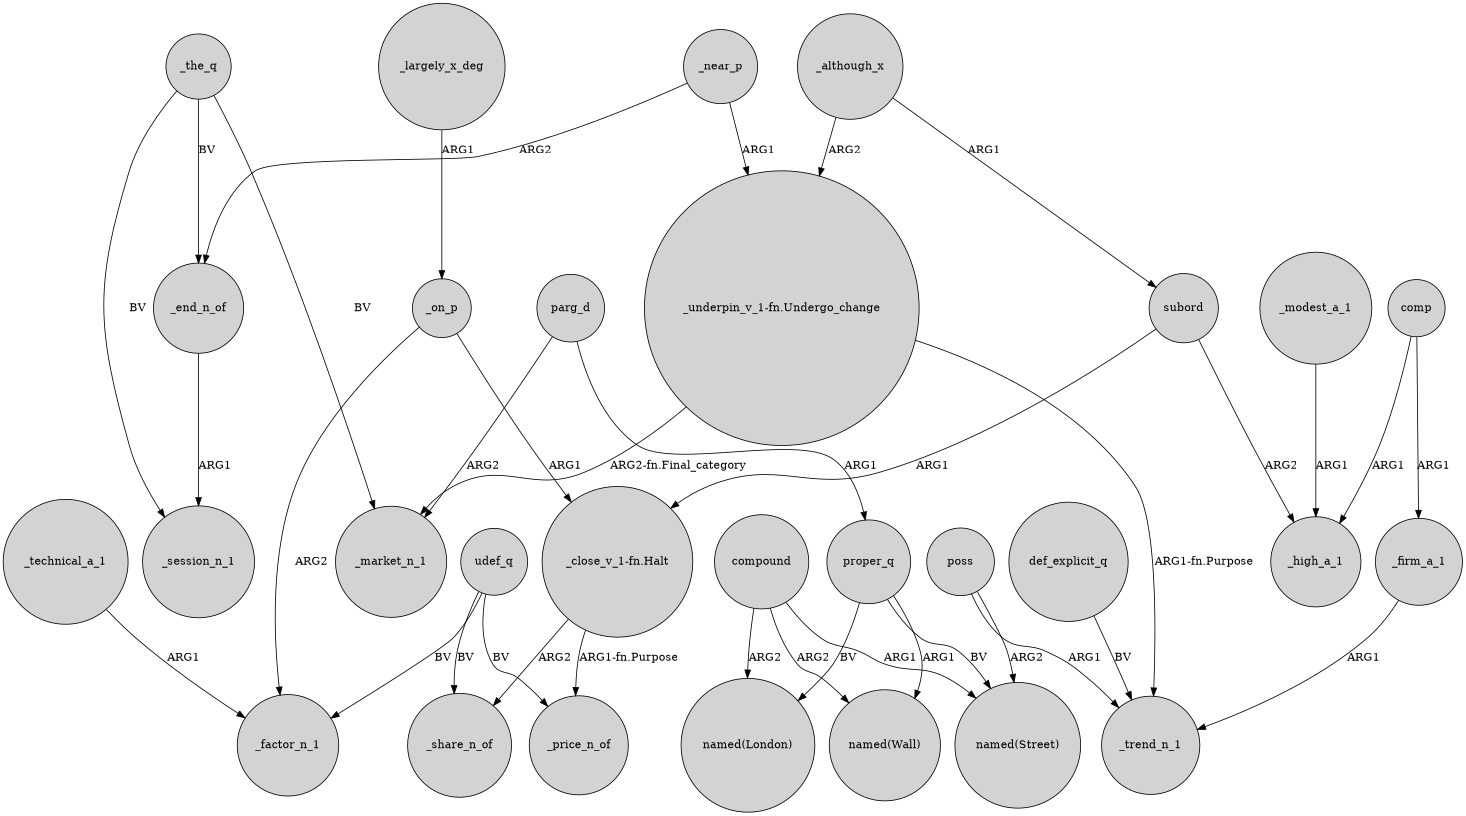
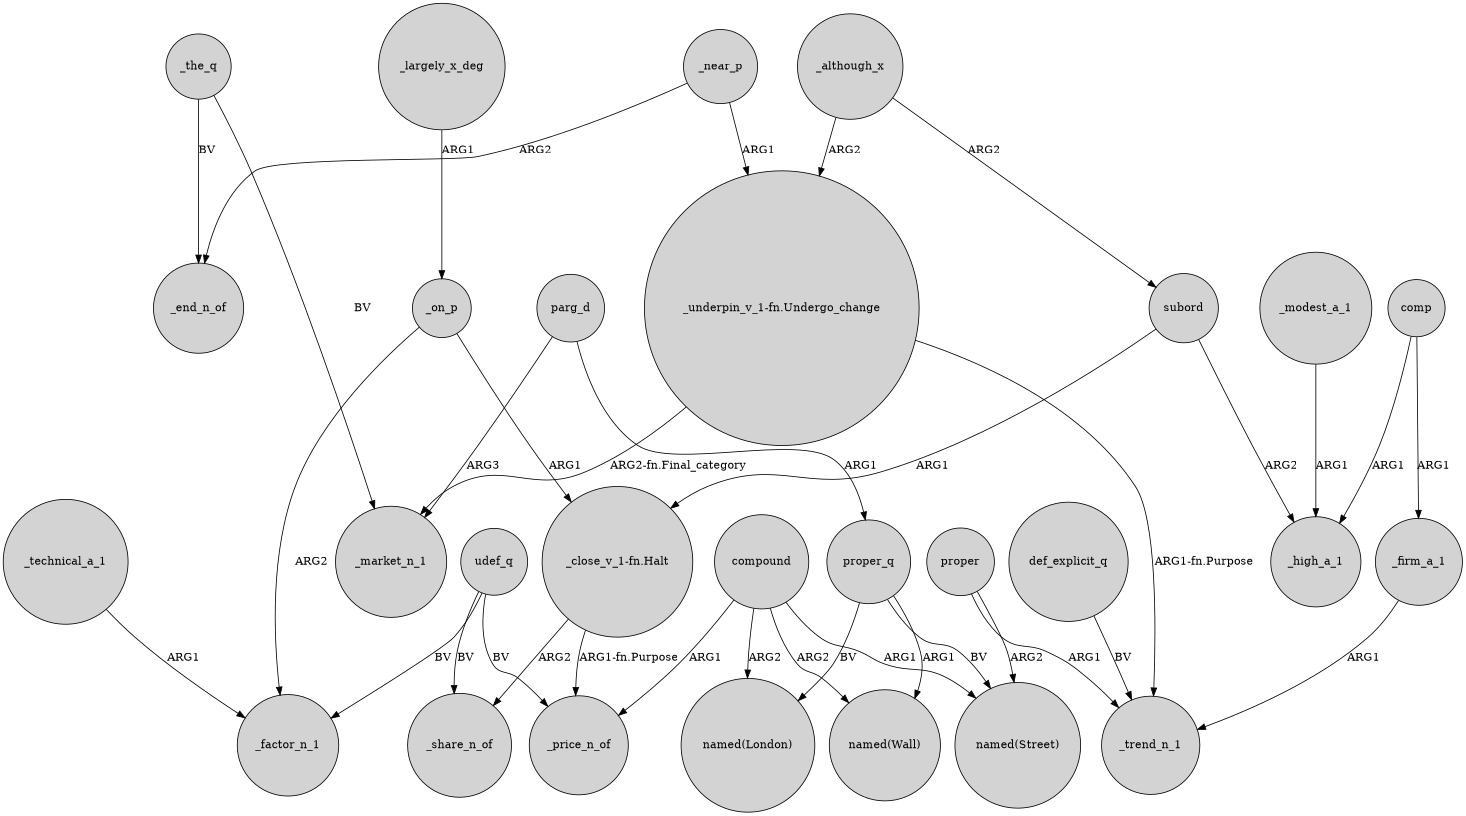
(984, 150) -> (984, 150)
(483, 466) -> (483, 466)
(199, 562) -> none
(961, 562) -> (961, 562)
none -> (683, 659)
